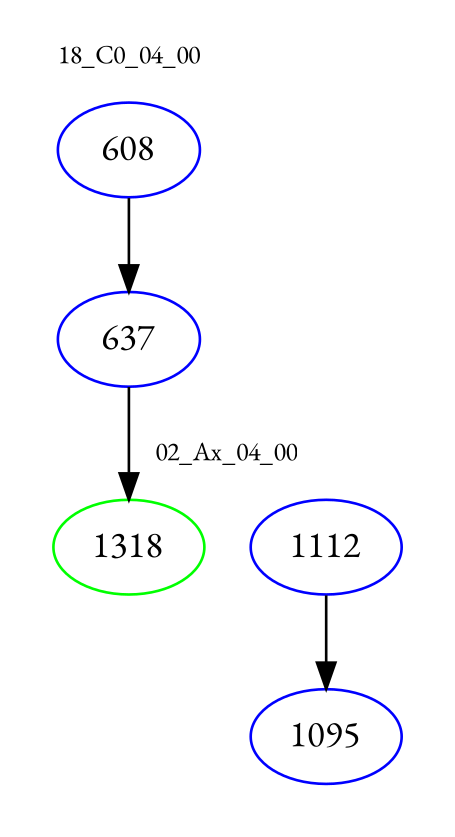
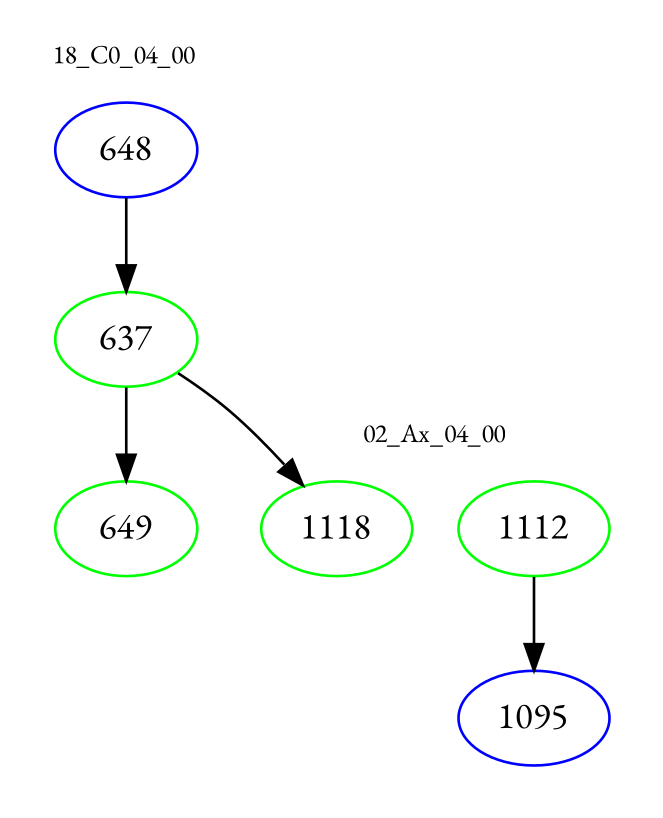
(129, 150) -> (126, 150)
(129, 339) -> (126, 339)
none -> (126, 529)
(129, 547) -> (337, 529)
(326, 547) -> (534, 529)
